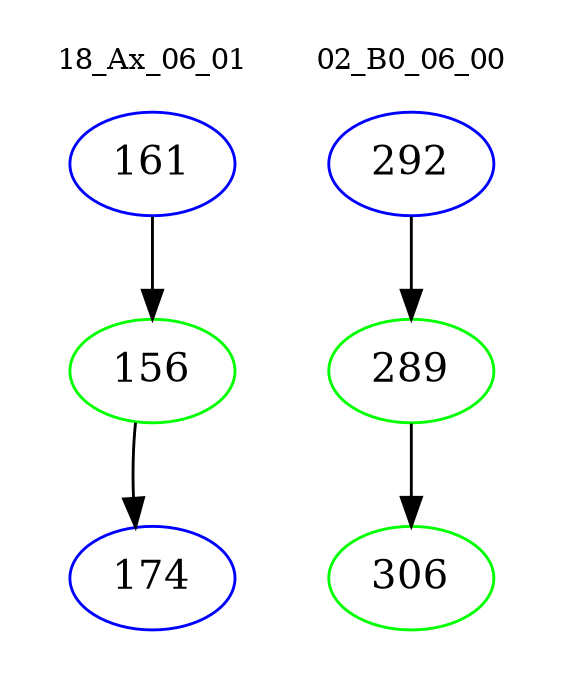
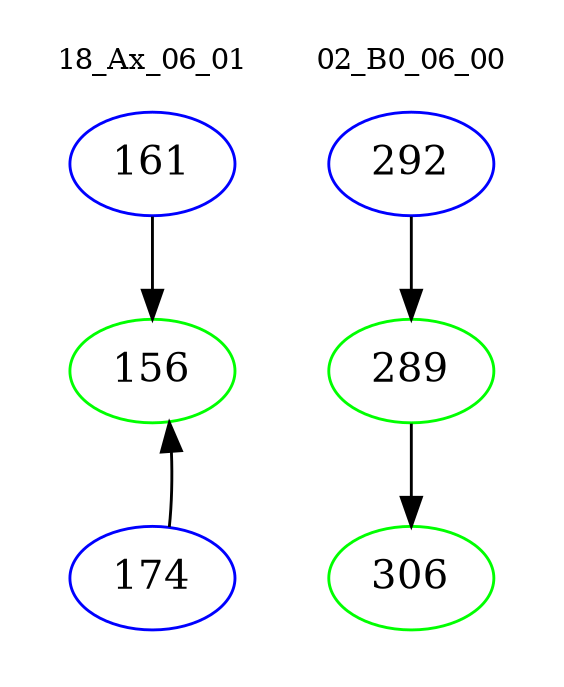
(133, 460) -> (172, 490)
